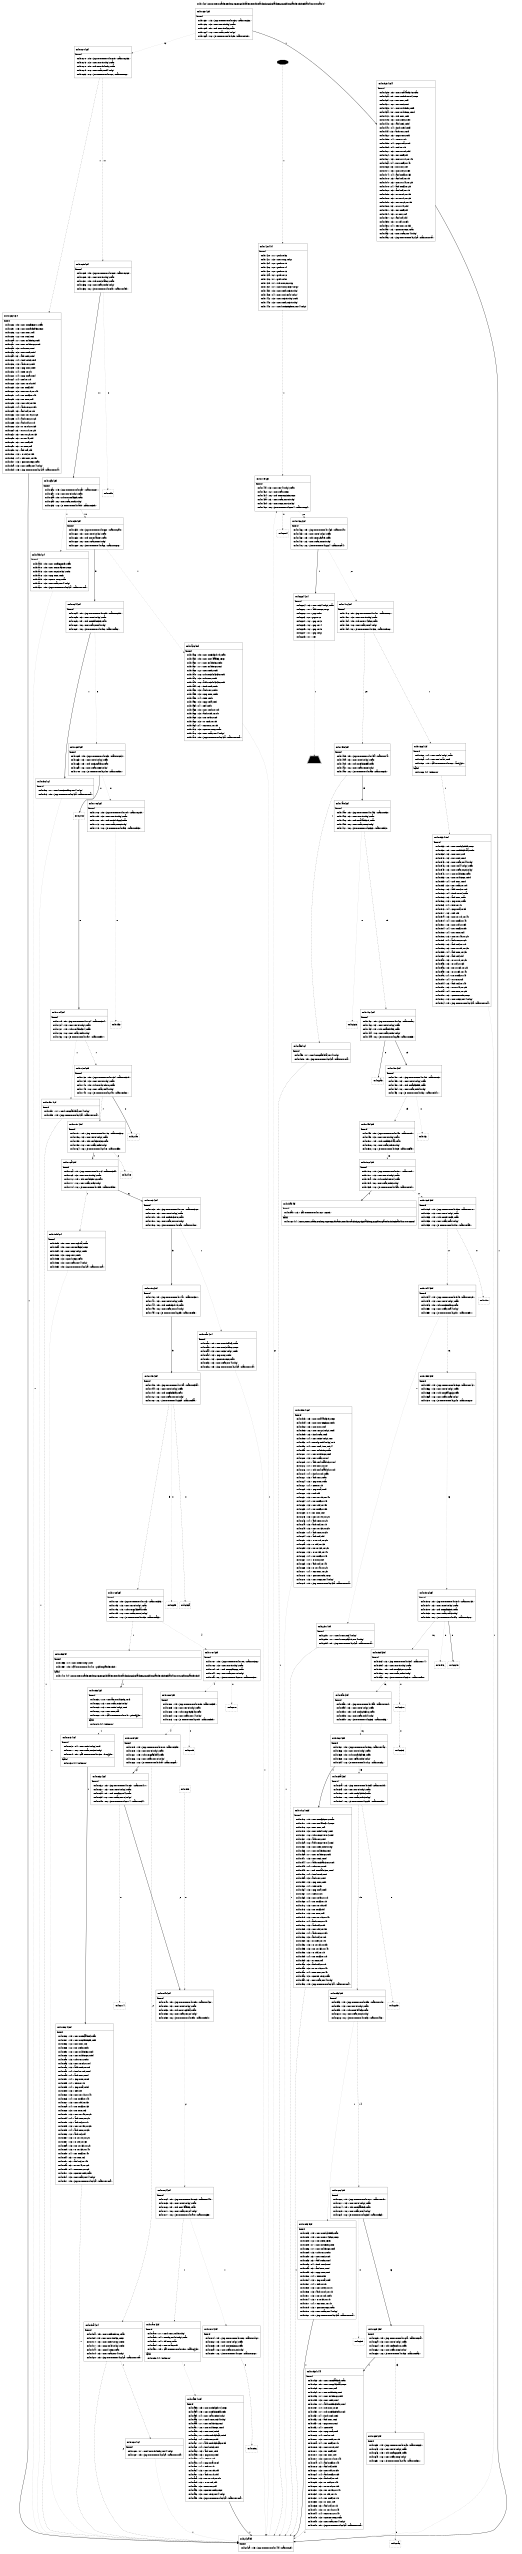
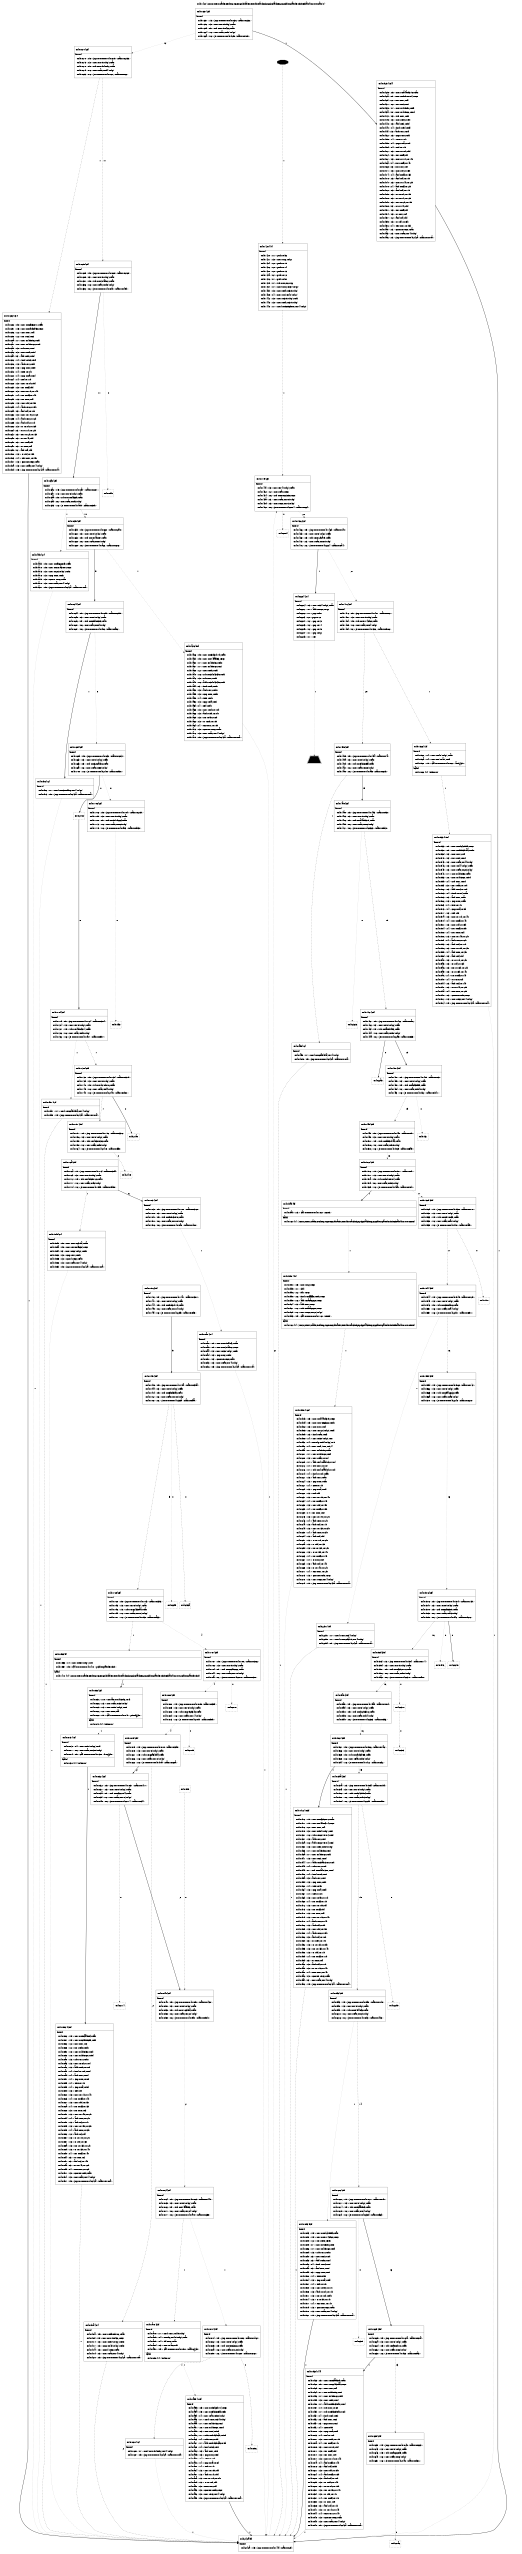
(93, 1155) -> none
(172, 1256) -> none
none -> (349, 1301)
(135, 2399) -> (166, 2383)
